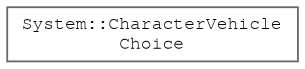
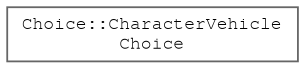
(153, 34) -> (153, 34)
